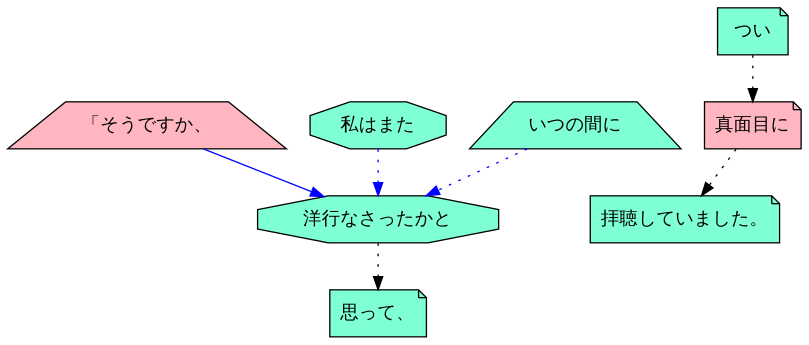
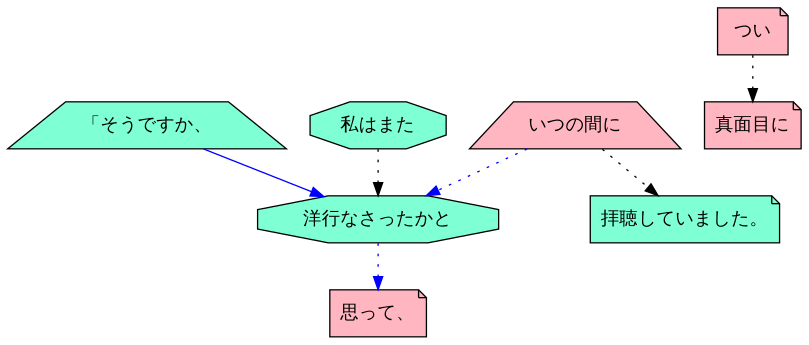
(753, 31) -> (753, 31)
(147, 125) -> (147, 125)
(575, 125) -> (575, 125)
(378, 166) -> (378, 166)
(723, 167) -> (625, 168)
(378, 260) -> (378, 260)
(378, 313) -> (378, 313)
